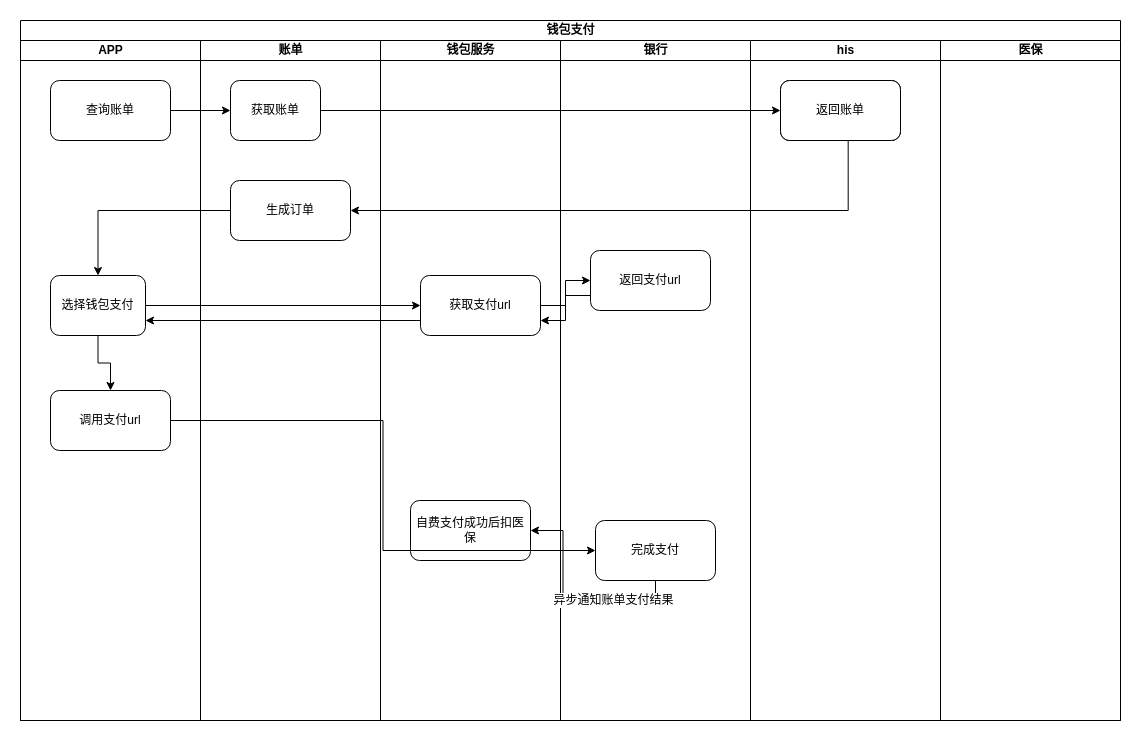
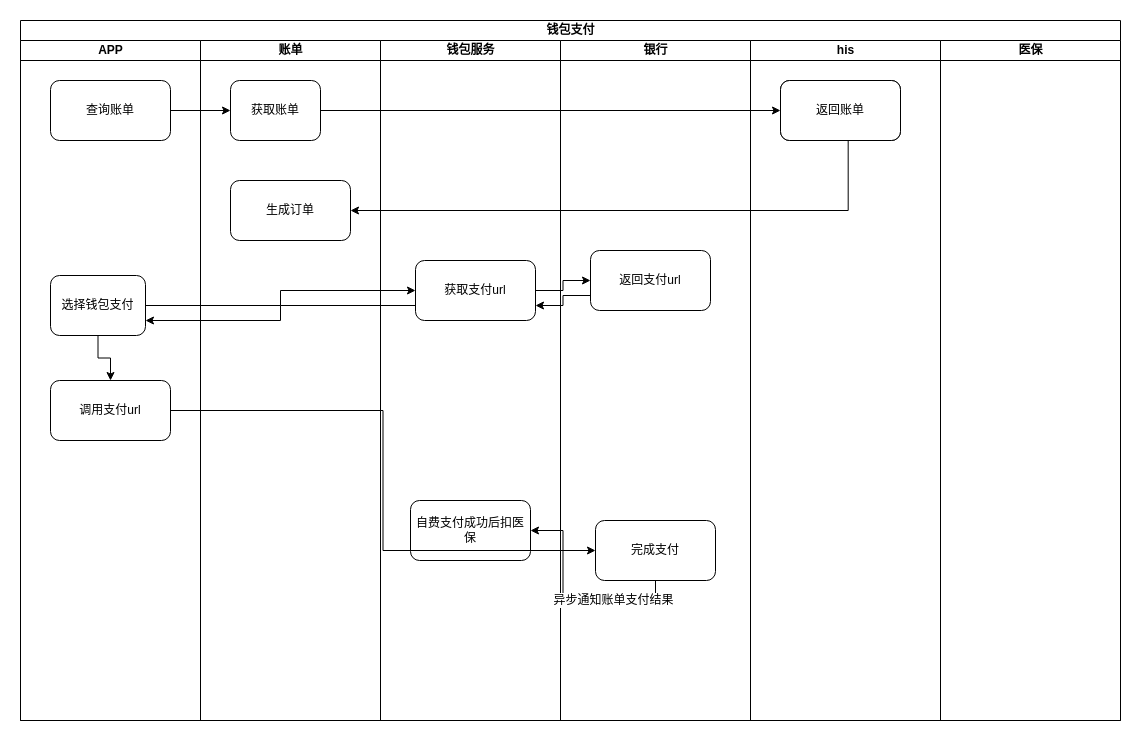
(135, 211) -> none
(481, 306) -> (476, 291)
(111, 421) -> (111, 411)
